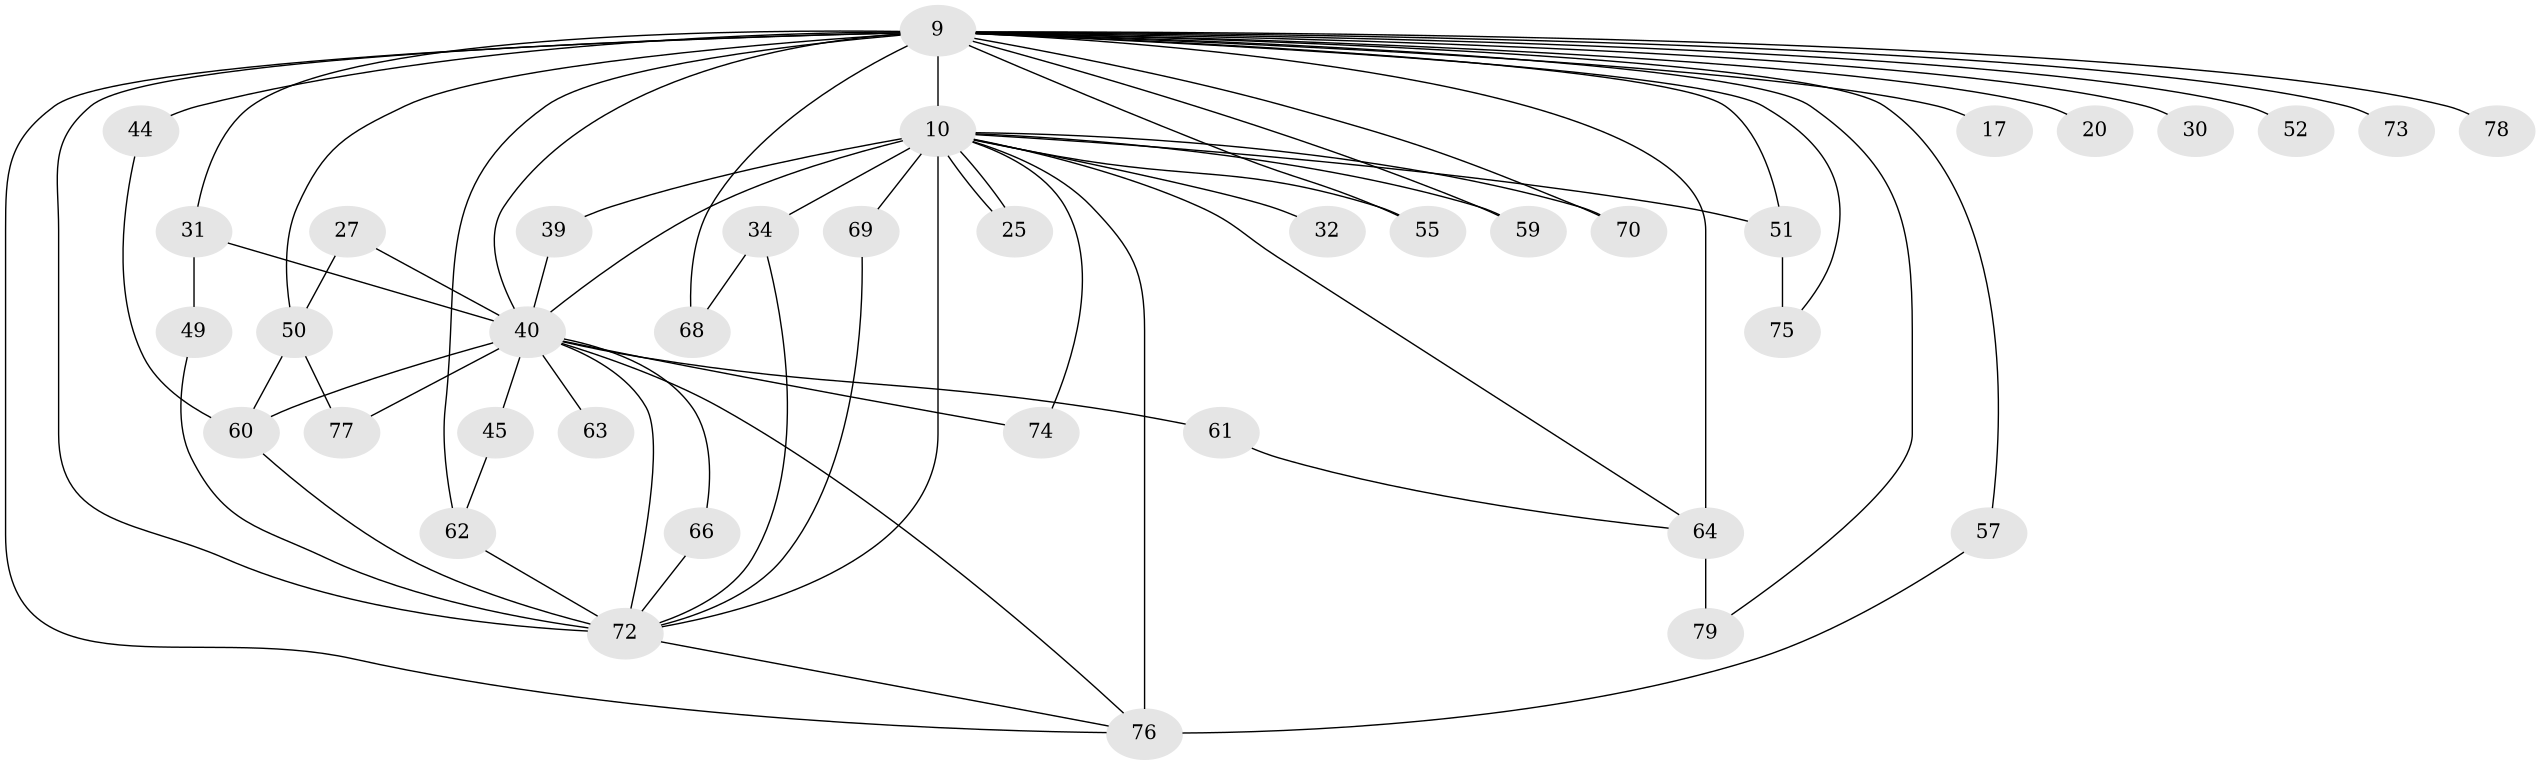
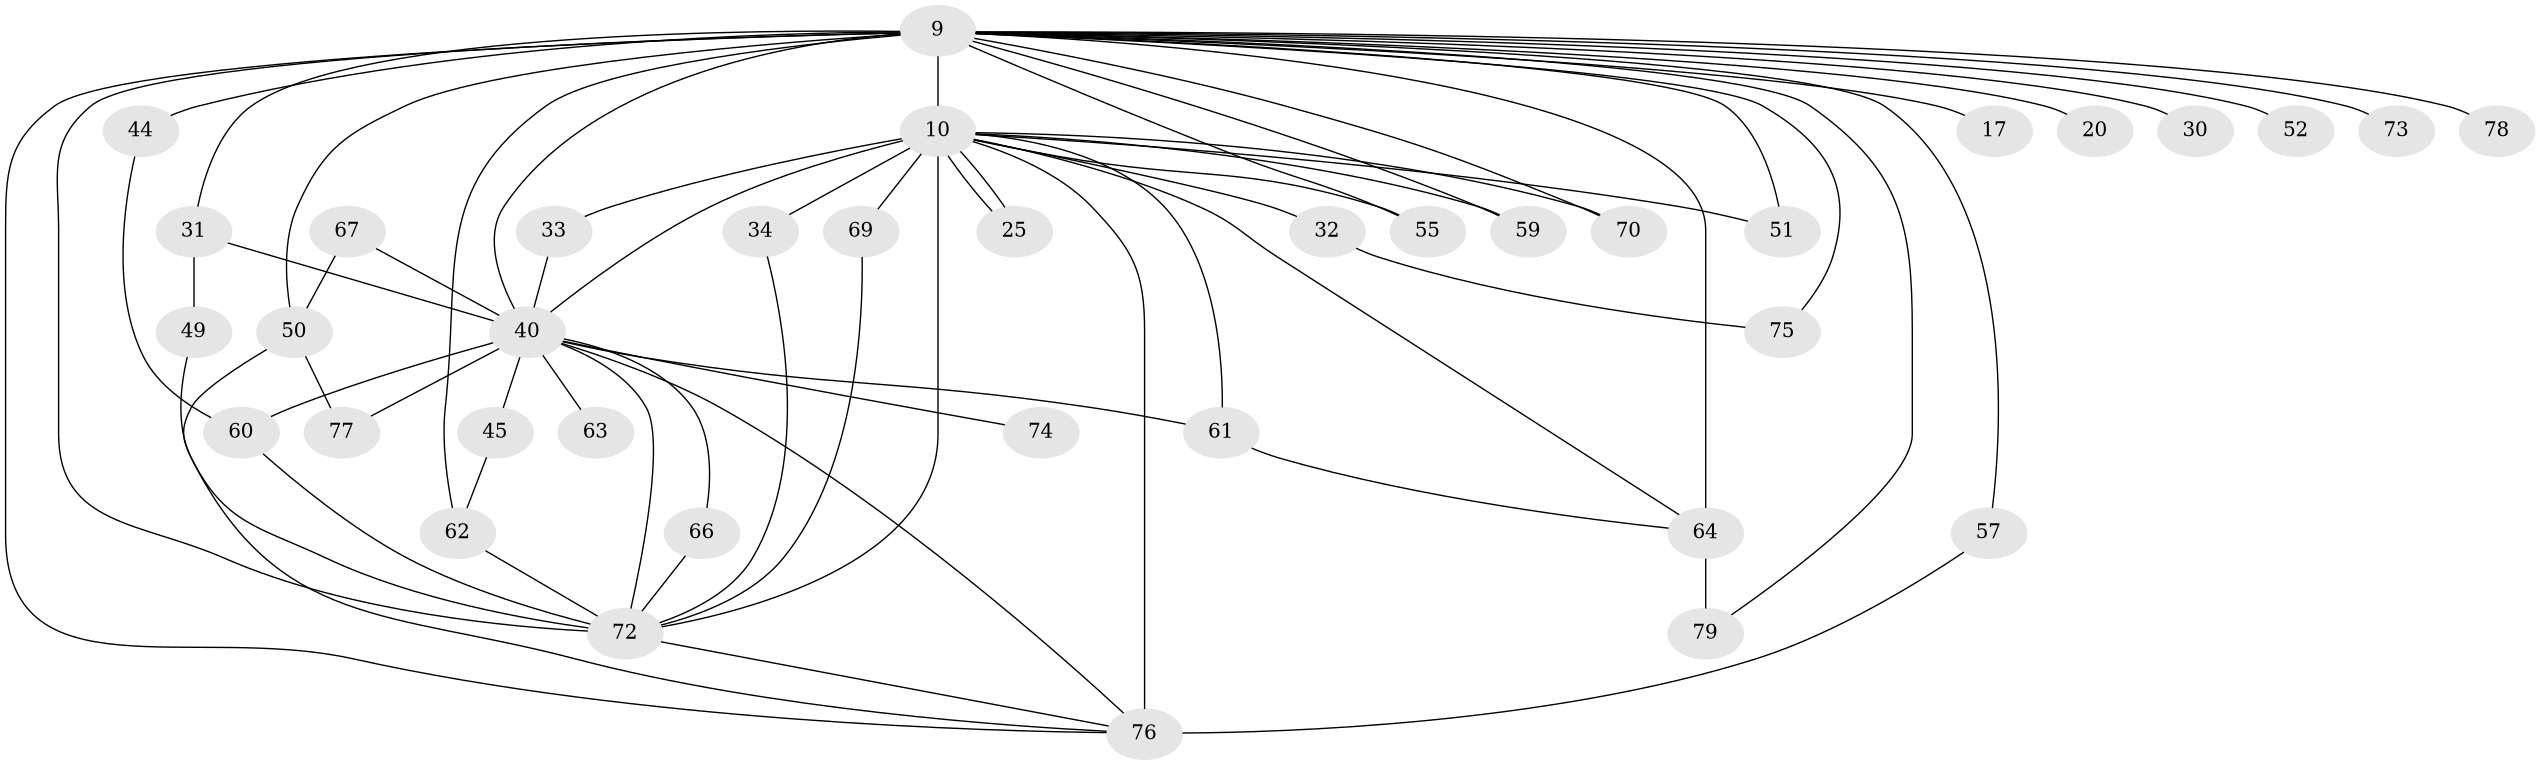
(348, 232) -> (348, 232)
(554, 232) -> (554, 232)
(1080, 251) -> (1166, 210)
(1782, 282) -> (1548, 299)
(692, 332) -> none
(268, 383) -> (543, 651)
